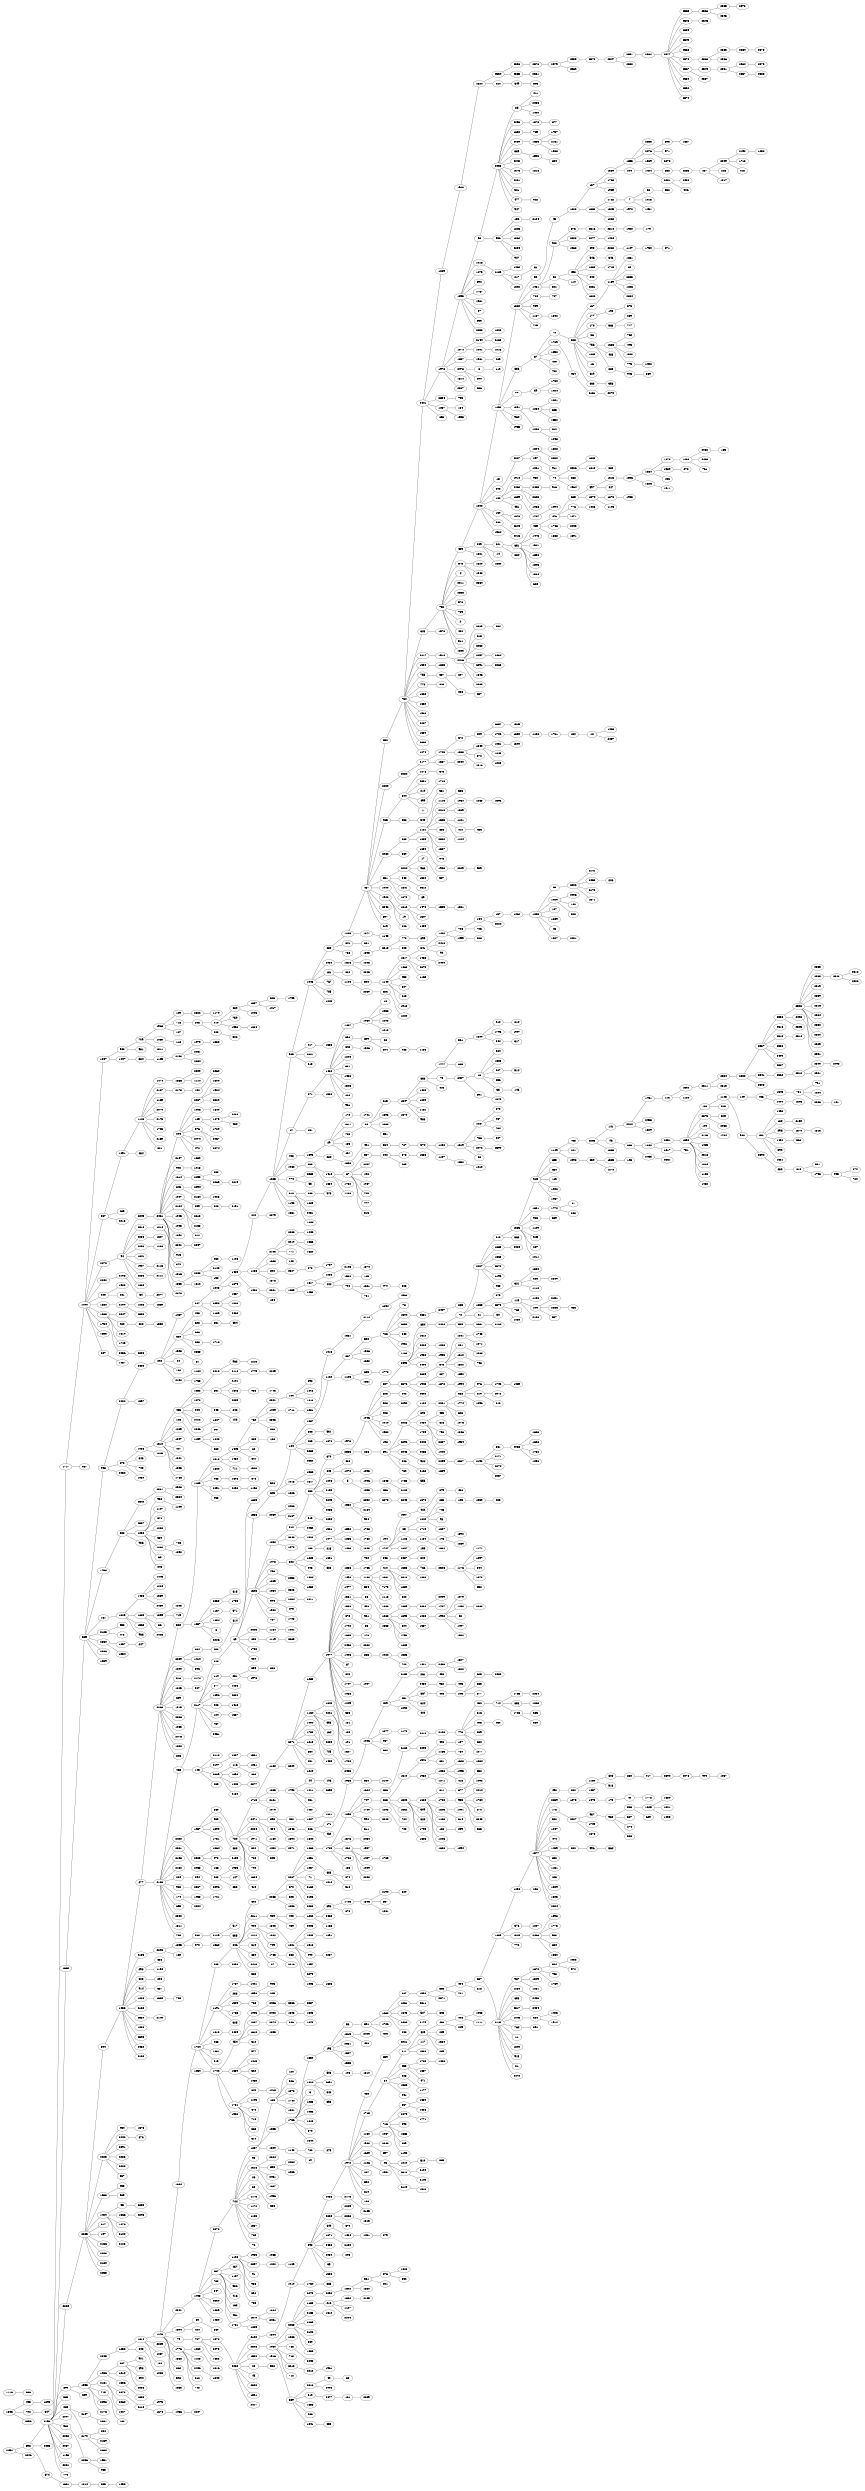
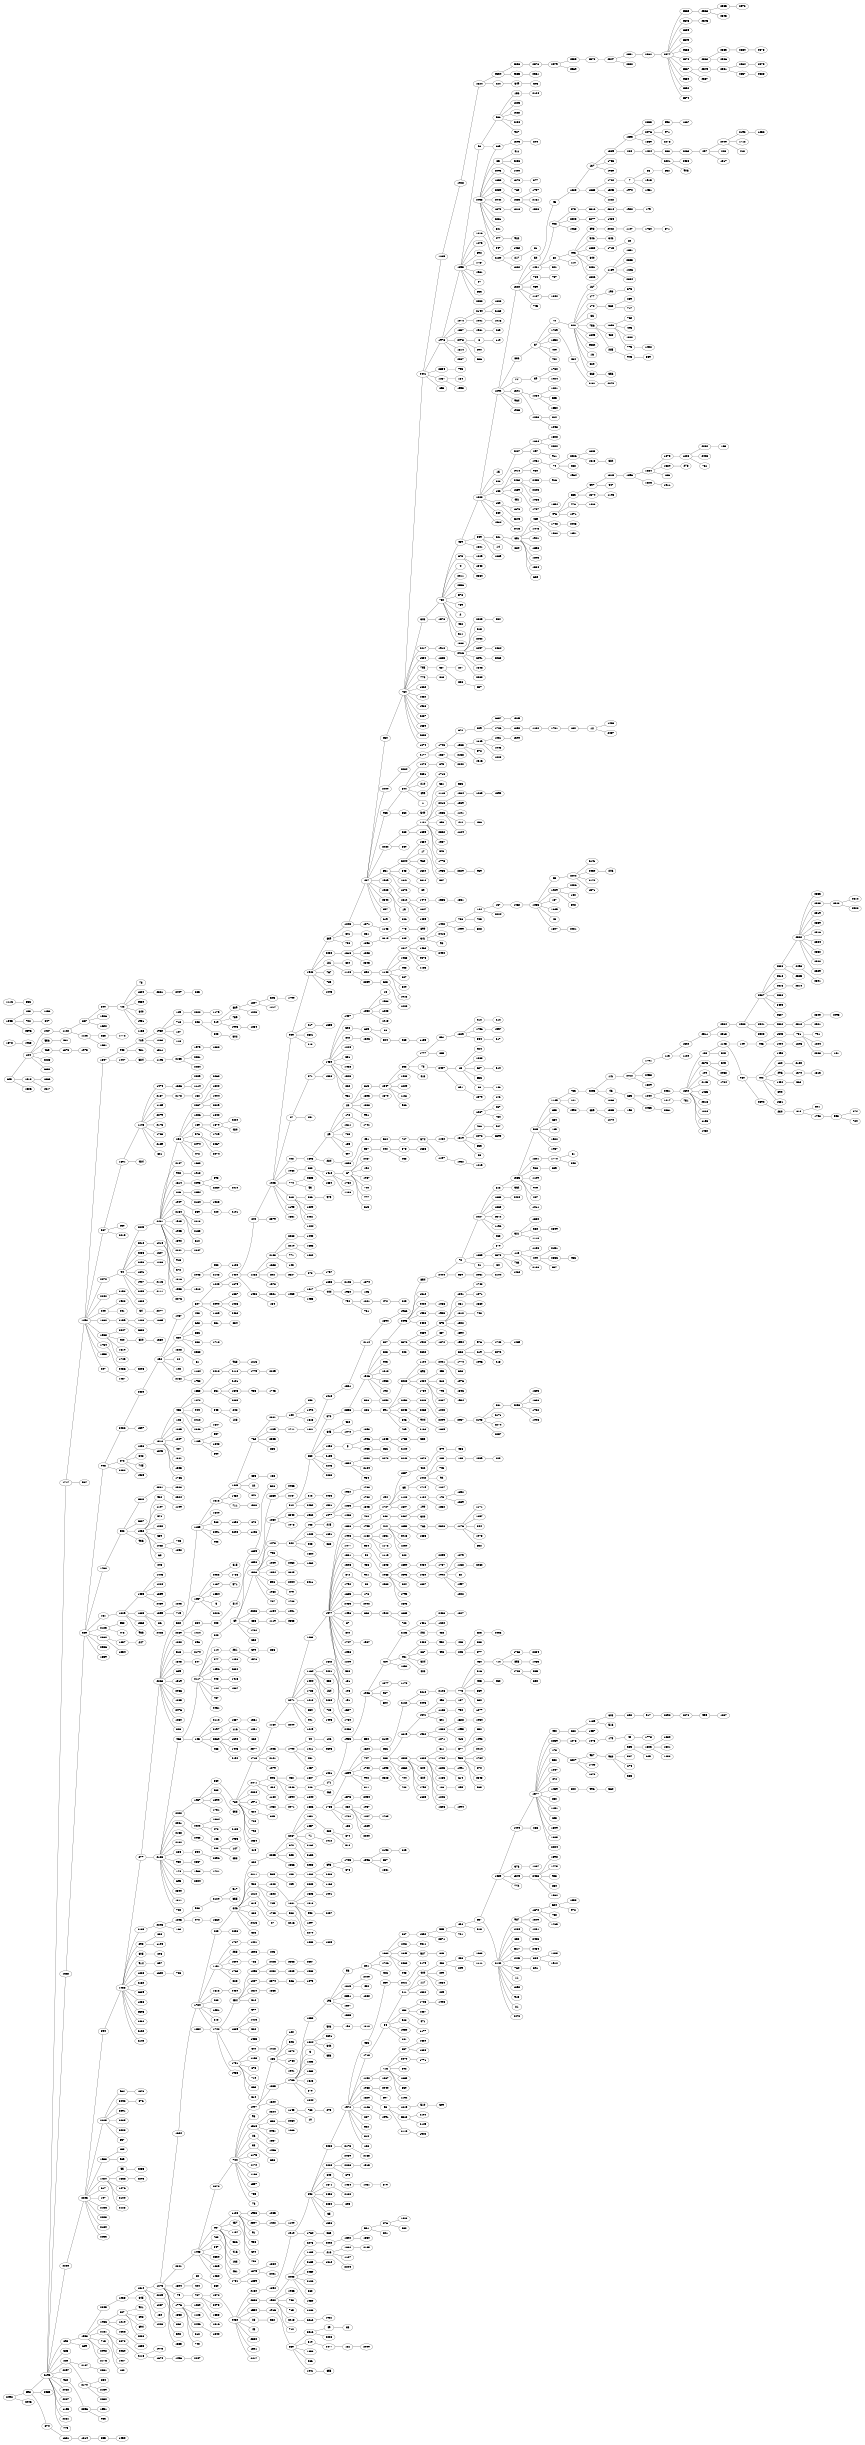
(489, 202) -> (489, 147)
(620, 275) -> (621, 244)
none -> (592, 345)
(601, 497) -> none
none -> (460, 755)
none -> (442, 861)
(170, 1041) -> (169, 1037)
(357, 1130) -> (336, 1119)
none -> (479, 1146)
(216, 1278) -> none
(376, 1411) -> (374, 1389)
(263, 1504) -> none
(385, 1587) -> (385, 1546)
(451, 1667) -> (432, 1623)
(273, 1984) -> none
none -> (366, 1996)
(150, 2018) -> (126, 2016)
